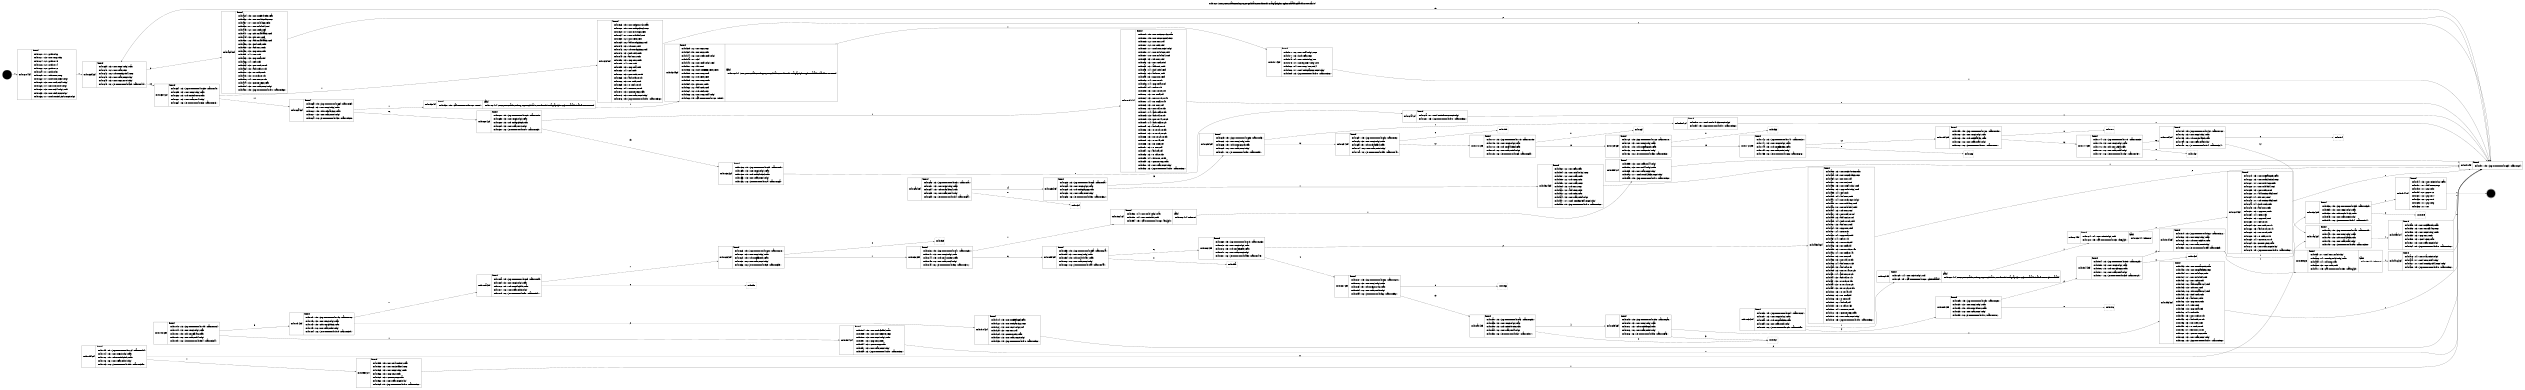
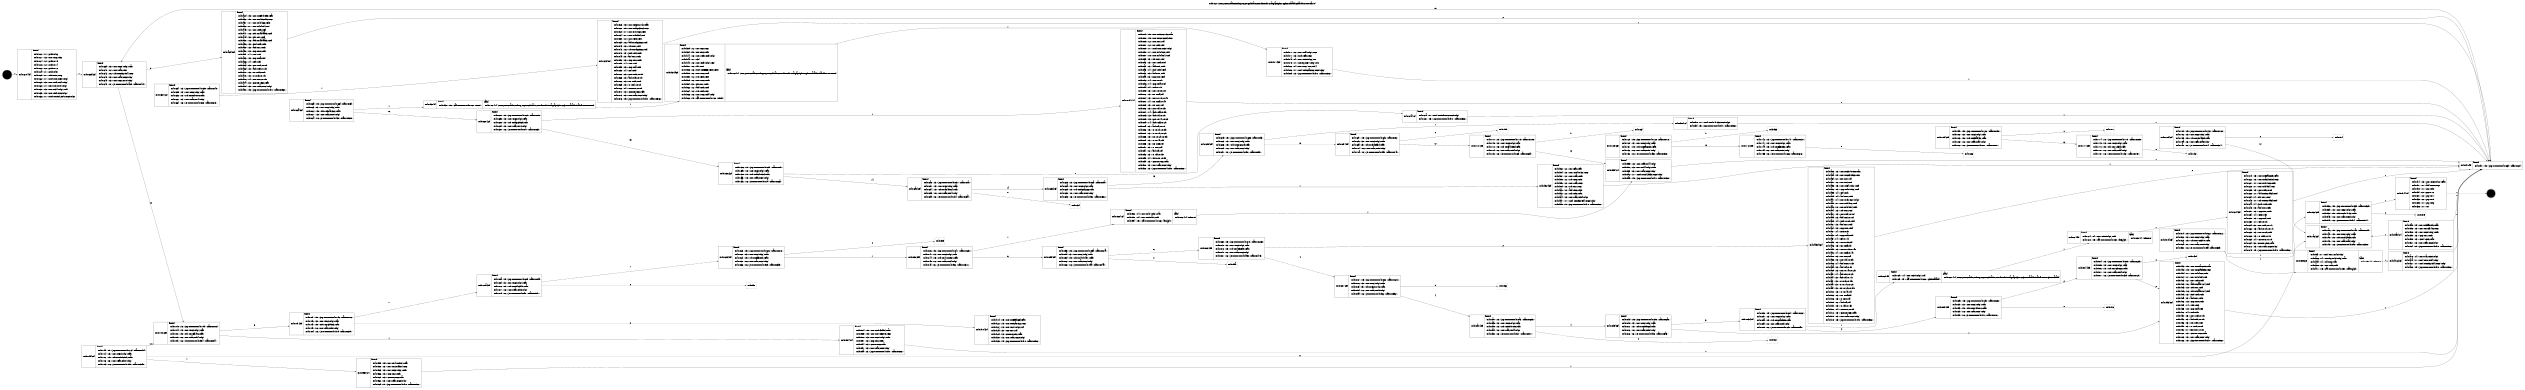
(150, 85) -> (151, 204)
(254, 103) -> none
(1870, 142) -> none
(2150, 142) -> none
(1570, 146) -> (1570, 157)
none -> (845, 181)
(2379, 238) -> (2380, 236)
(2150, 254) -> (2147, 284)
(1435, 296) -> (1435, 296)
(1719, 339) -> (1705, 323)
none -> (150, 345)
(1832, 347) -> none
